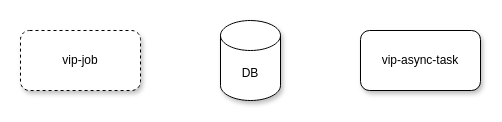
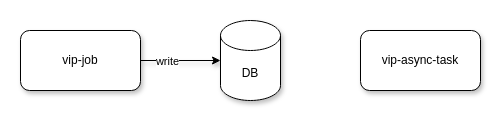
(81, 61) -> (81, 61)
none -> (177, 61)
